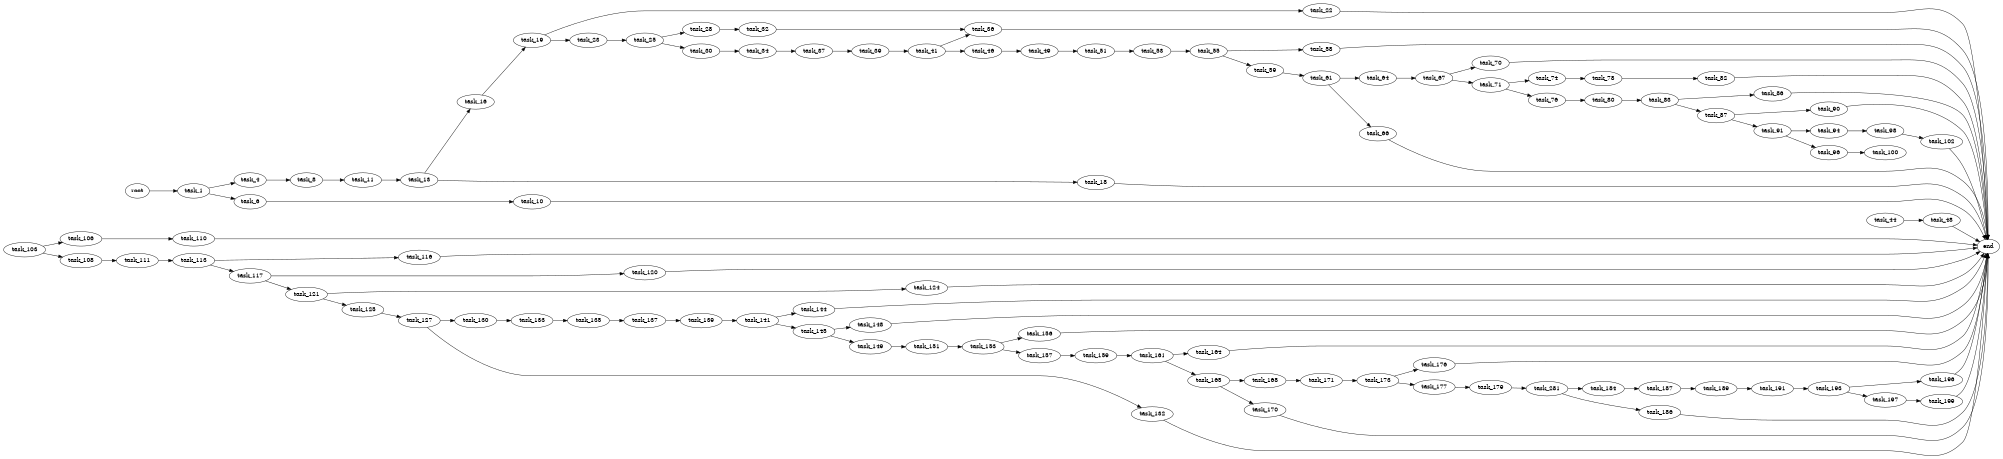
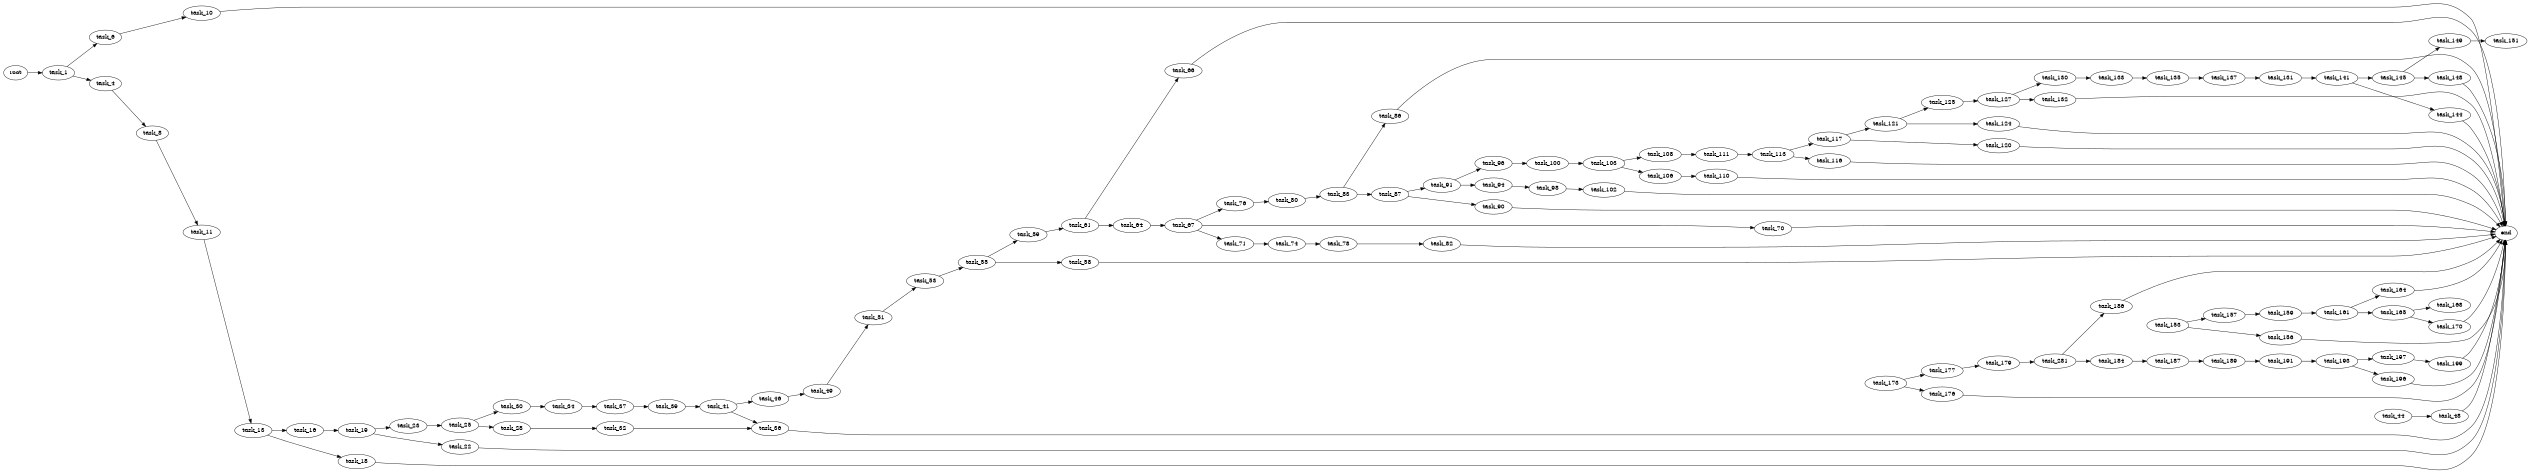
(1517, 92) -> (1207, 215)
none -> (1574, 163)
(701, 321) -> (2281, 78)
(953, 347) -> none
(1321, 381) -> none
